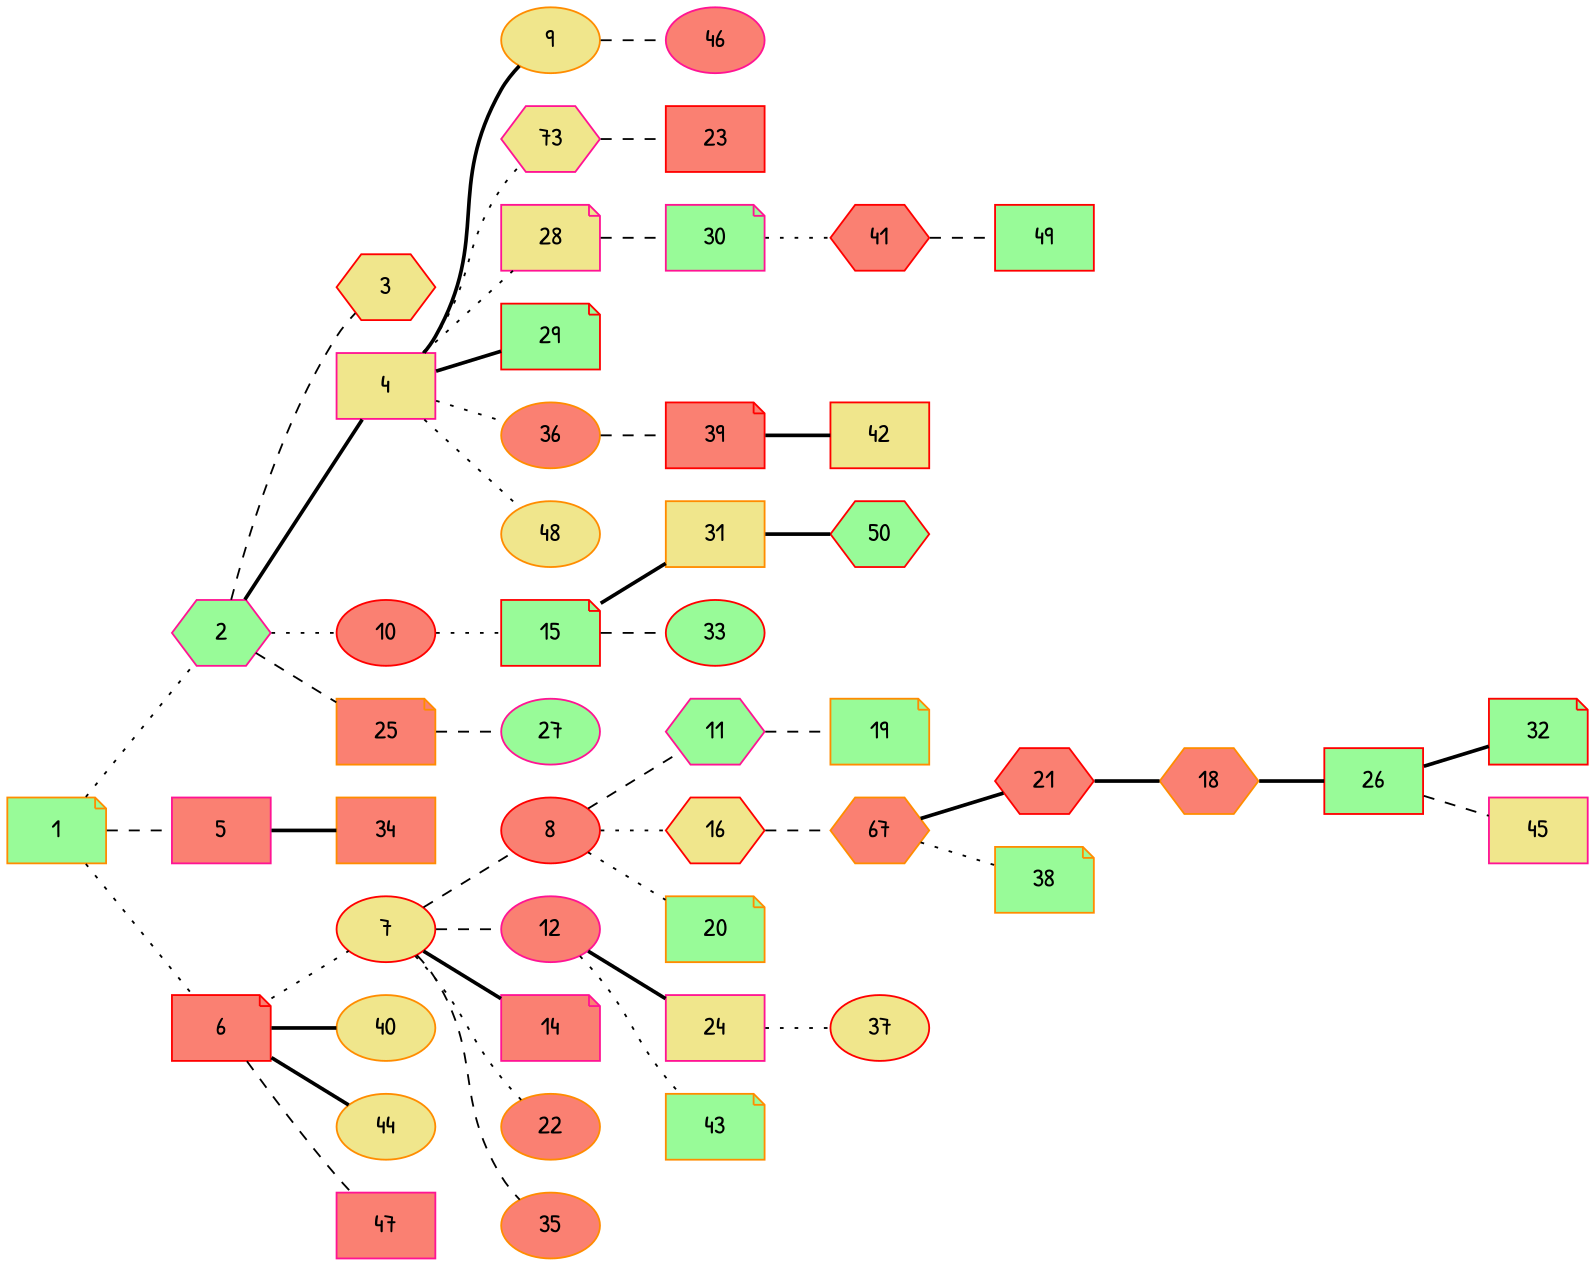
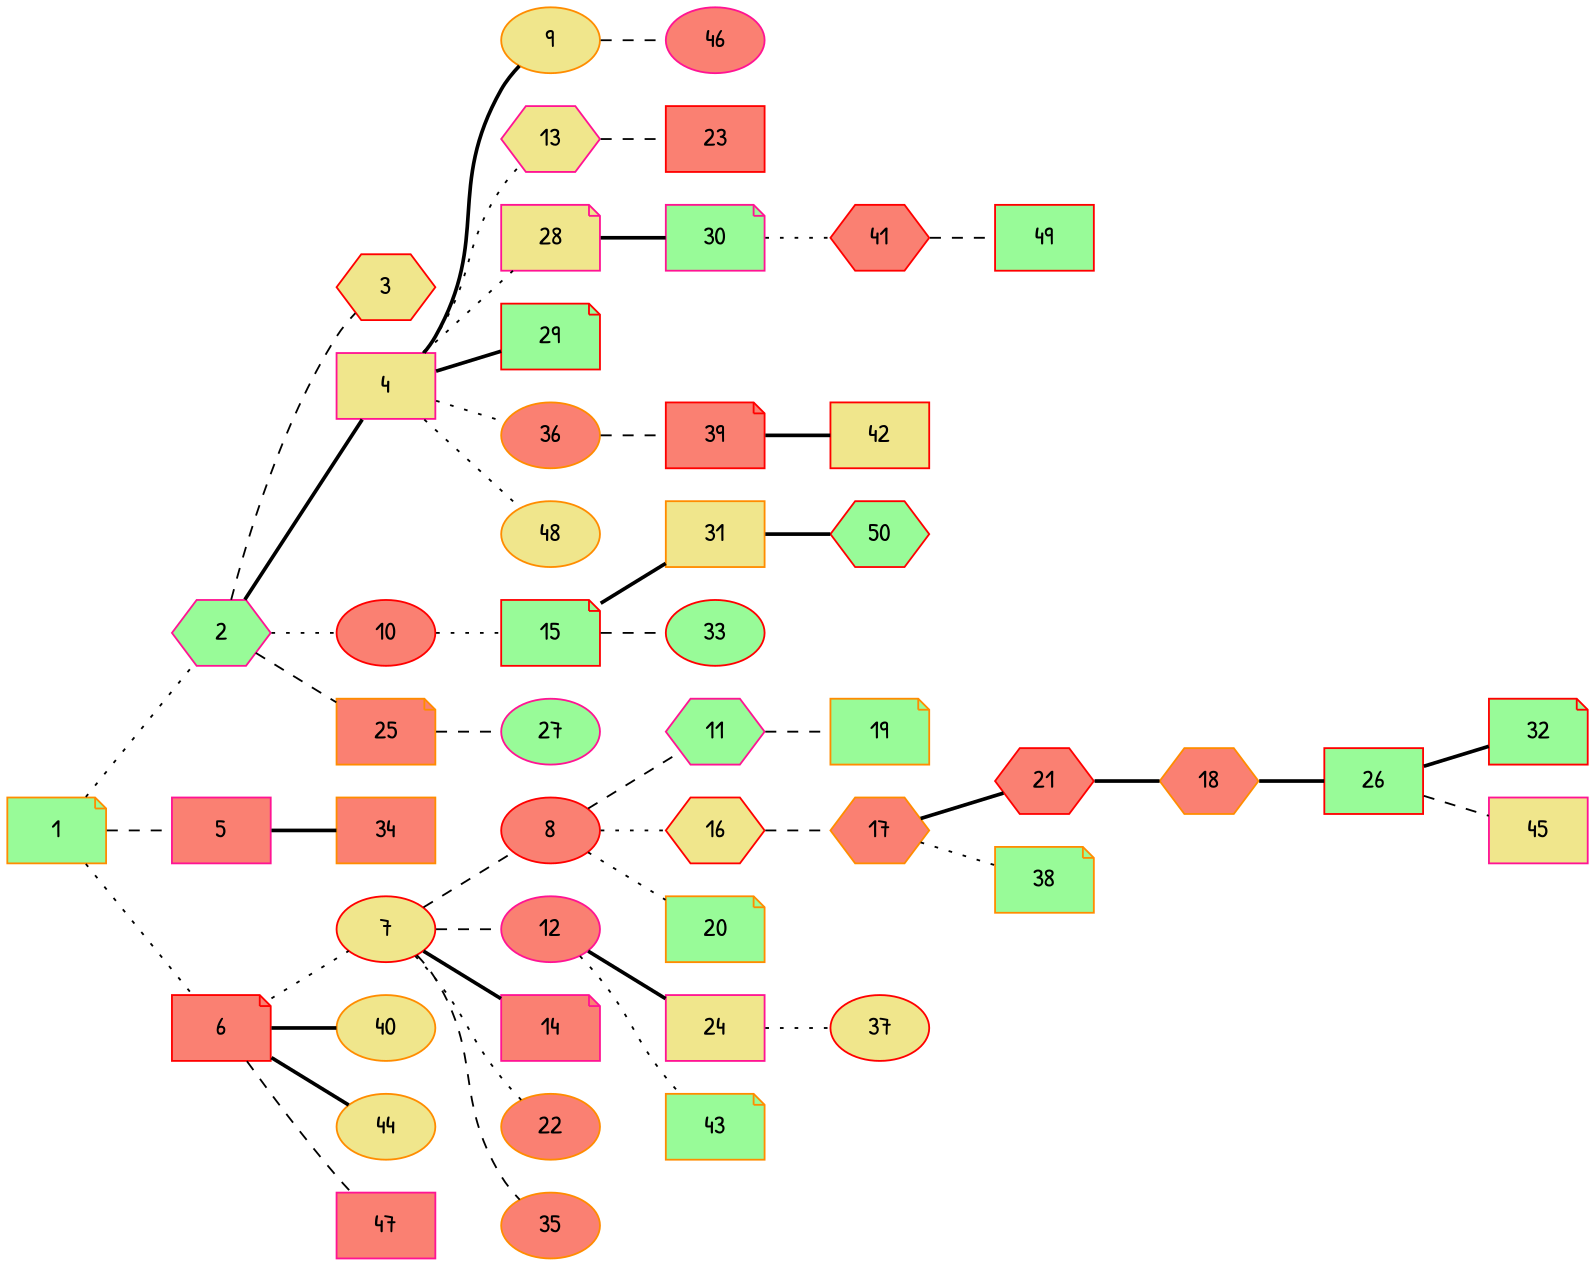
(551, 139) -> (551, 139)
(633, 238) -> (633, 238)
(880, 830) -> (880, 830)
